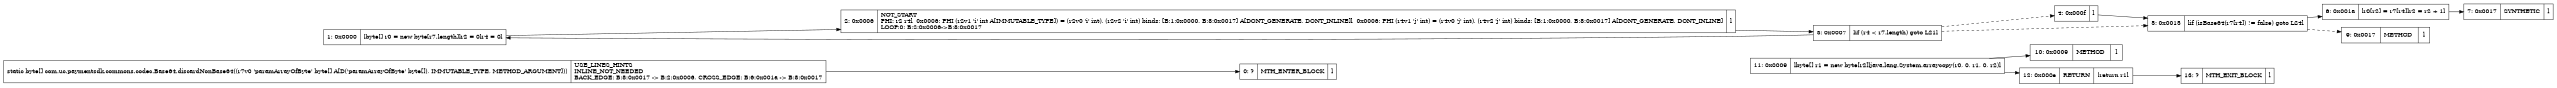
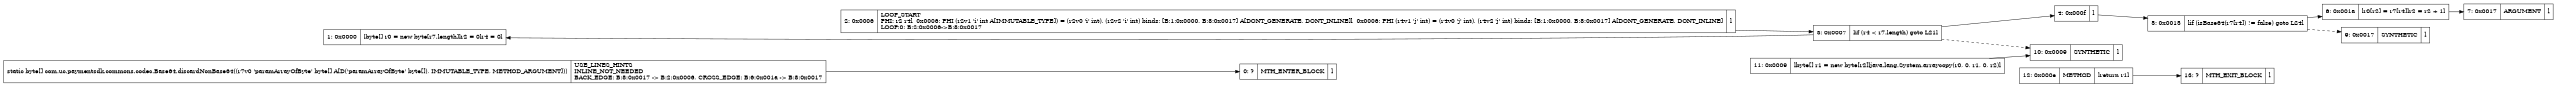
(2522, 12) -> (2522, 12)
(899, 15) -> (901, 15)
(1996, 21) -> (1996, 21)
(2043, 29) -> (1984, 43)
(671, 33) -> none
(2398, 35) -> (2399, 35)
(2091, 52) -> (2092, 52)
(2010, 72) -> none
(2077, 76) -> (2077, 76)
